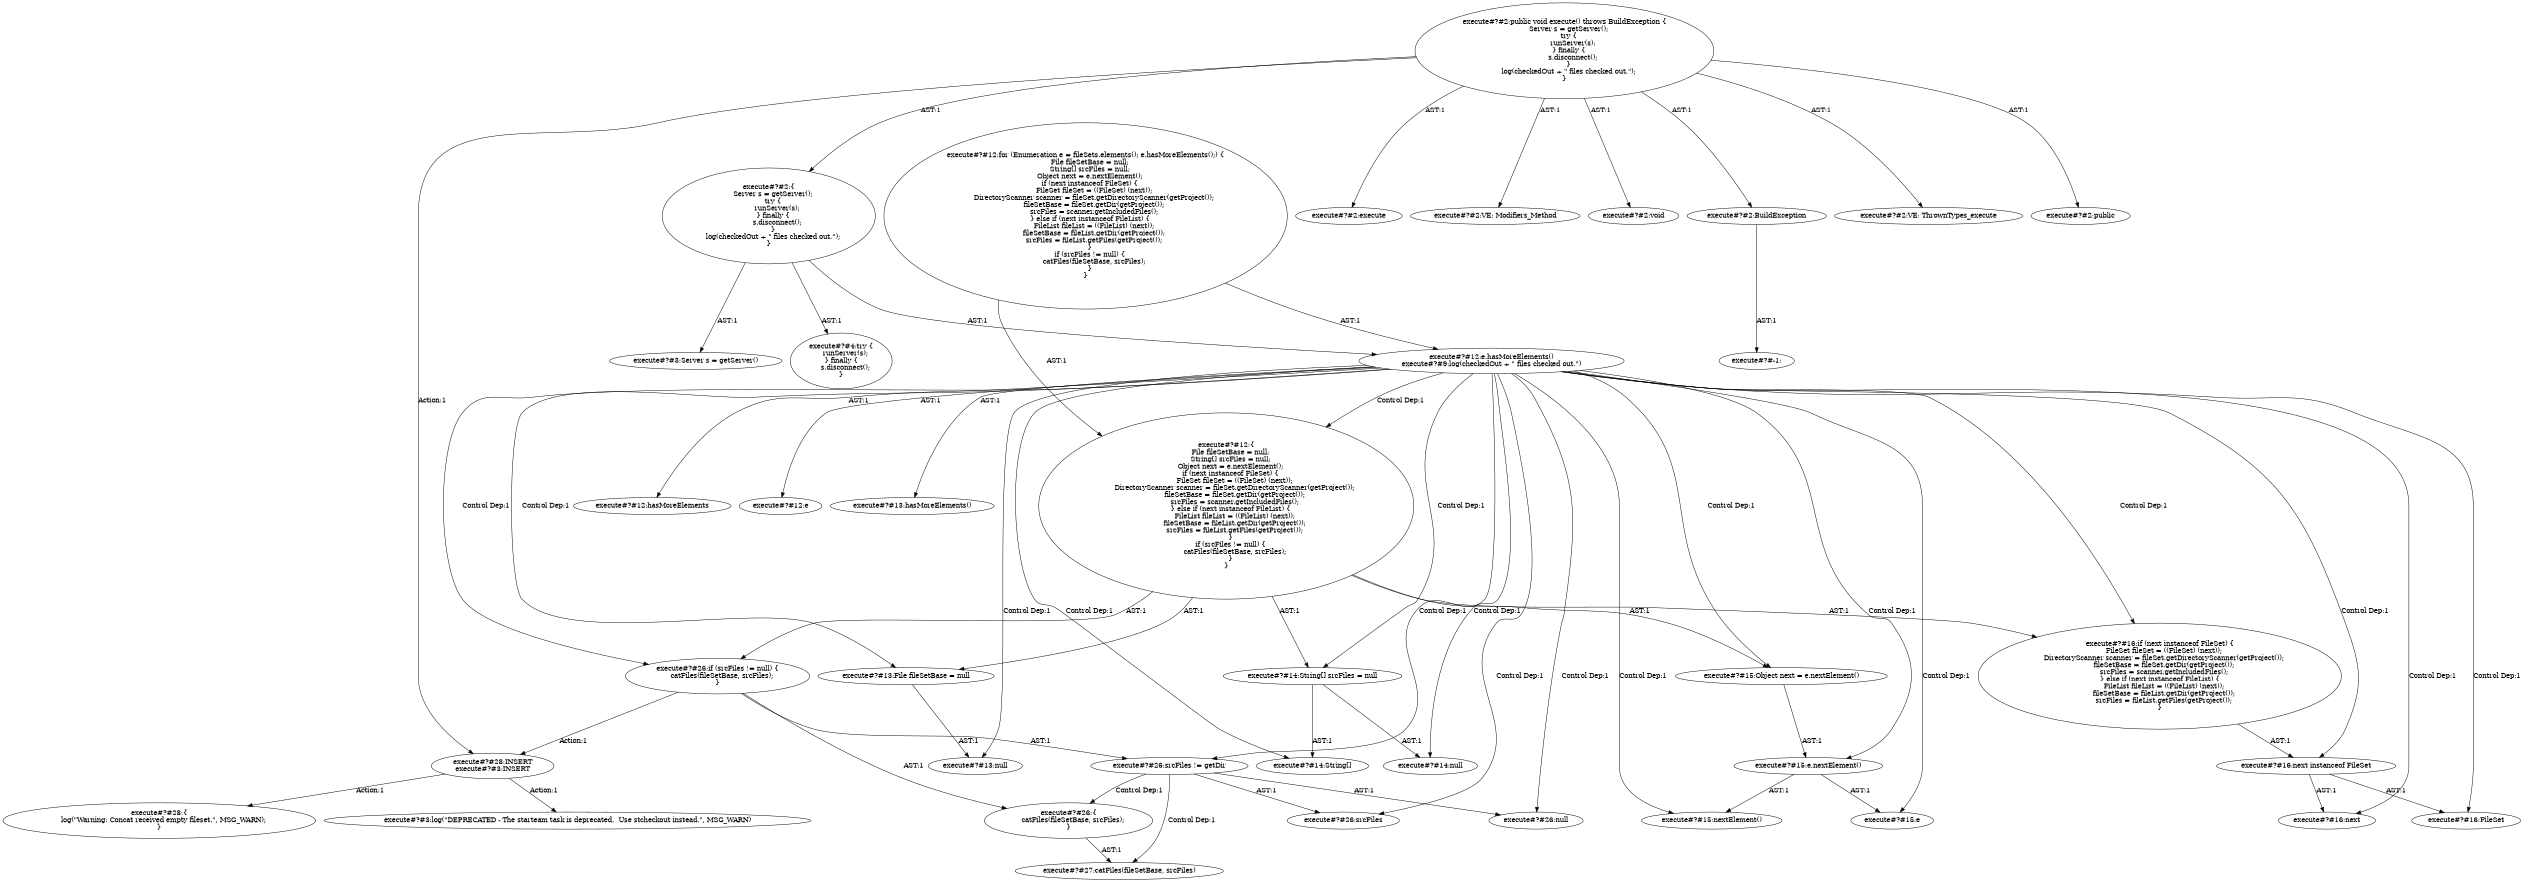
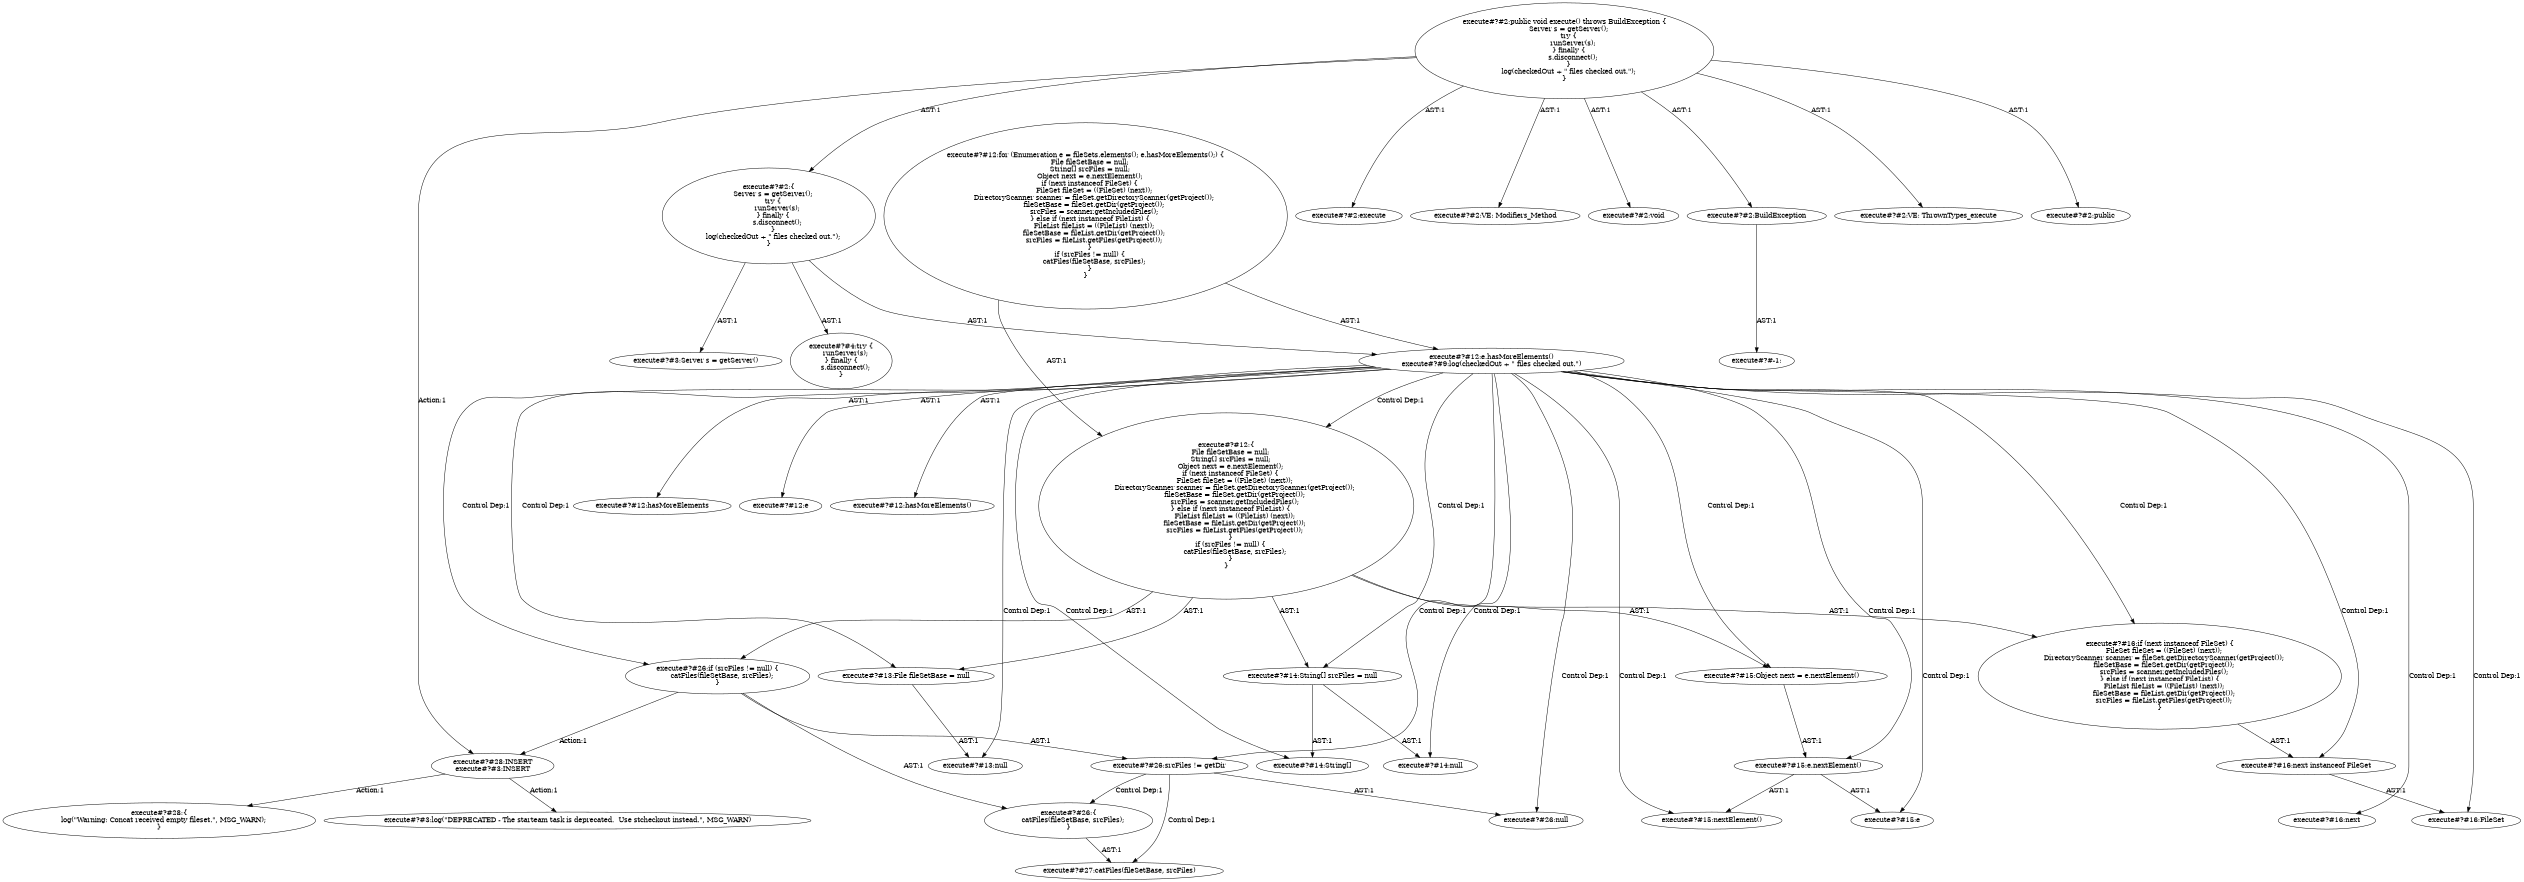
(912, 506) -> (912, 506)
(2316, 791) -> none
(1343, 821) -> none
